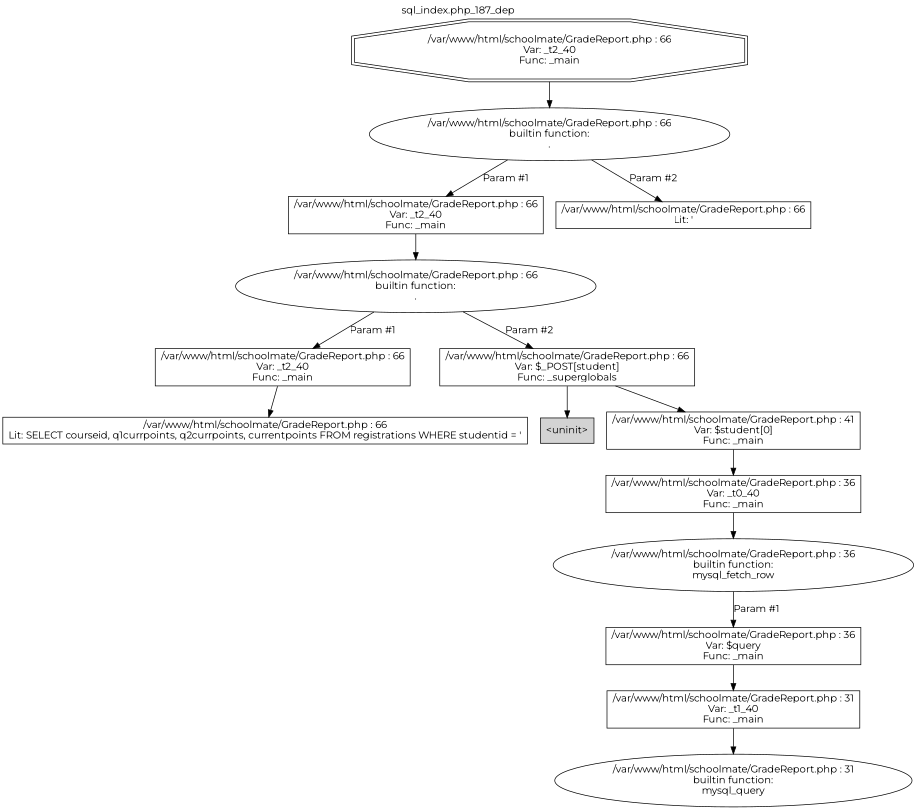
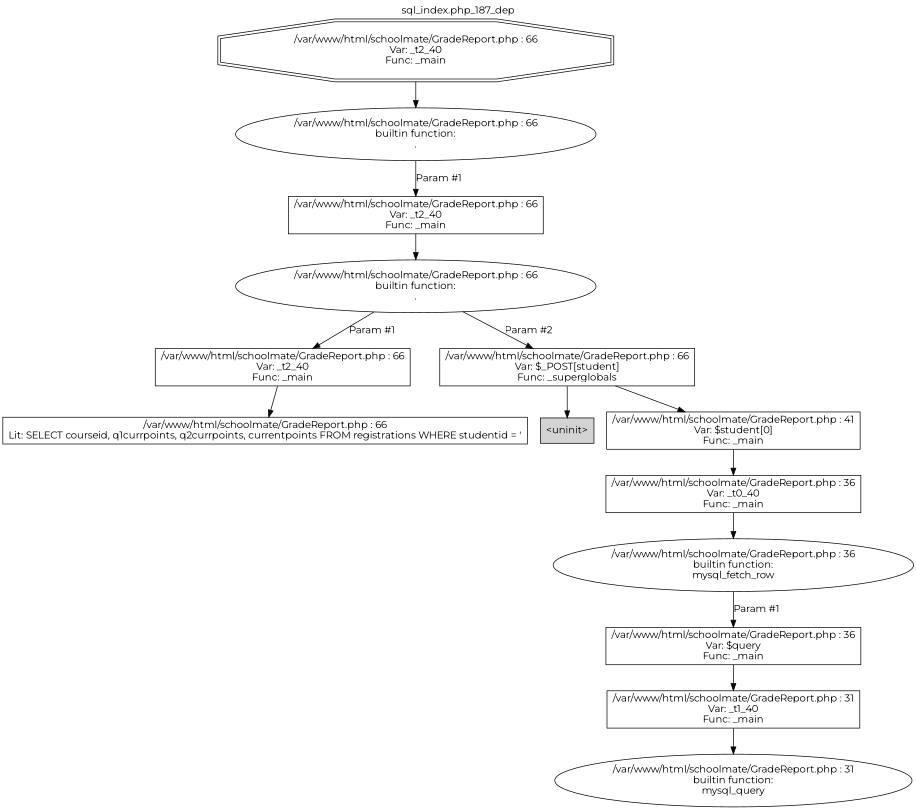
(683, 215) -> none
